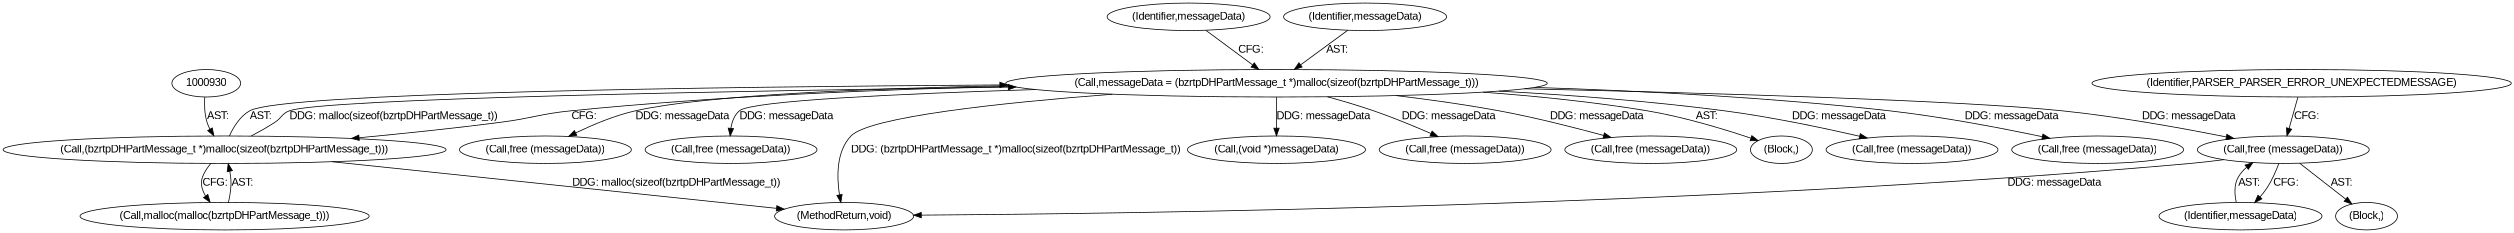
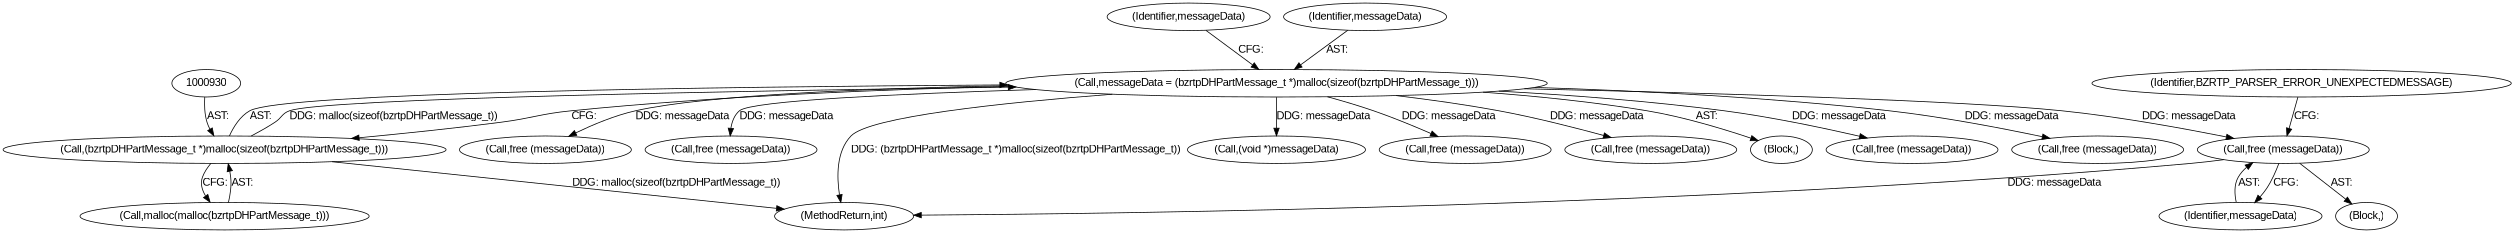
(2302, 83) -> (2302, 83)
(844, 216) -> (844, 216)
